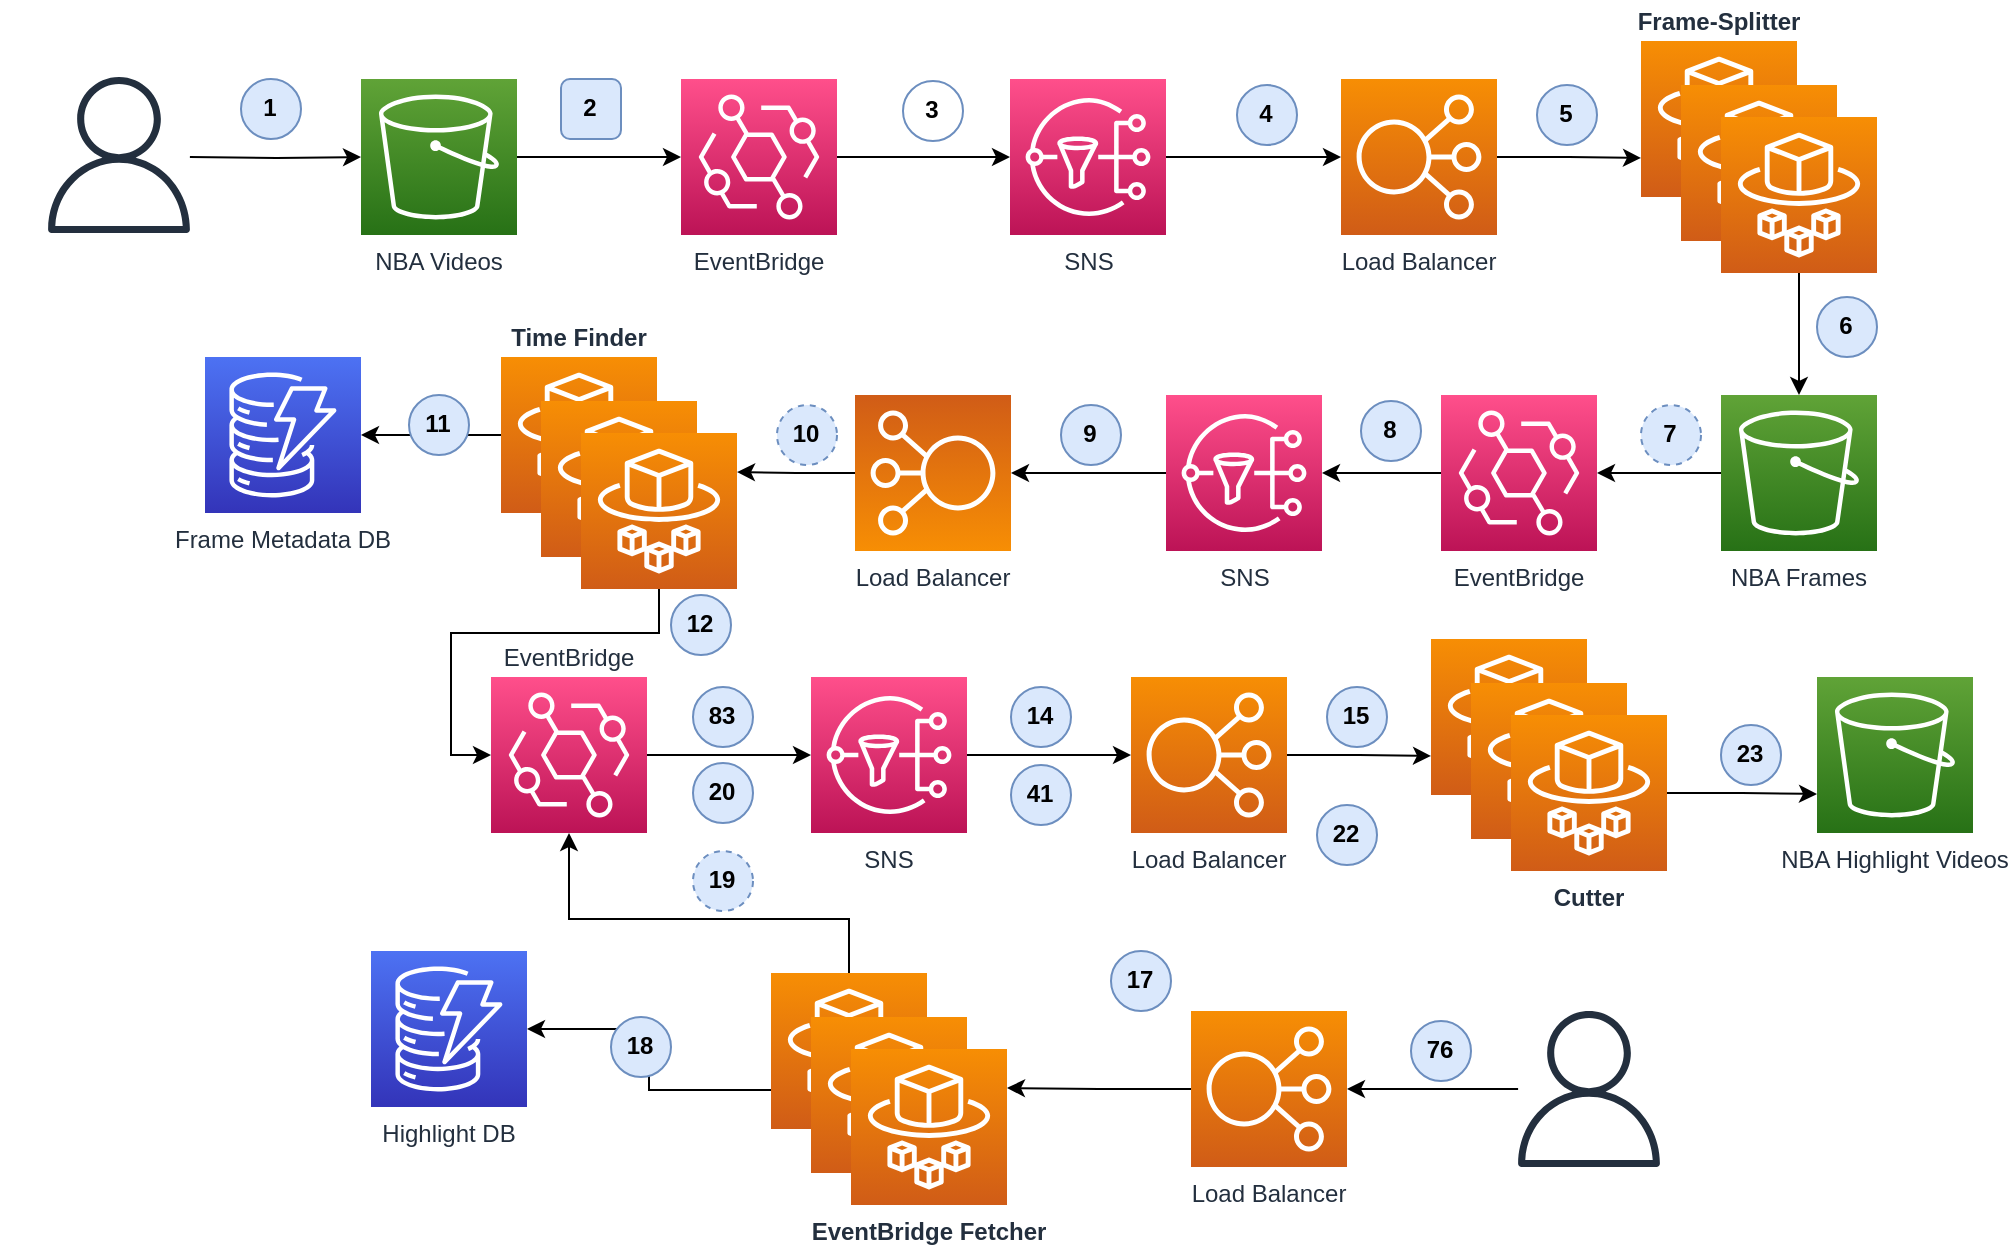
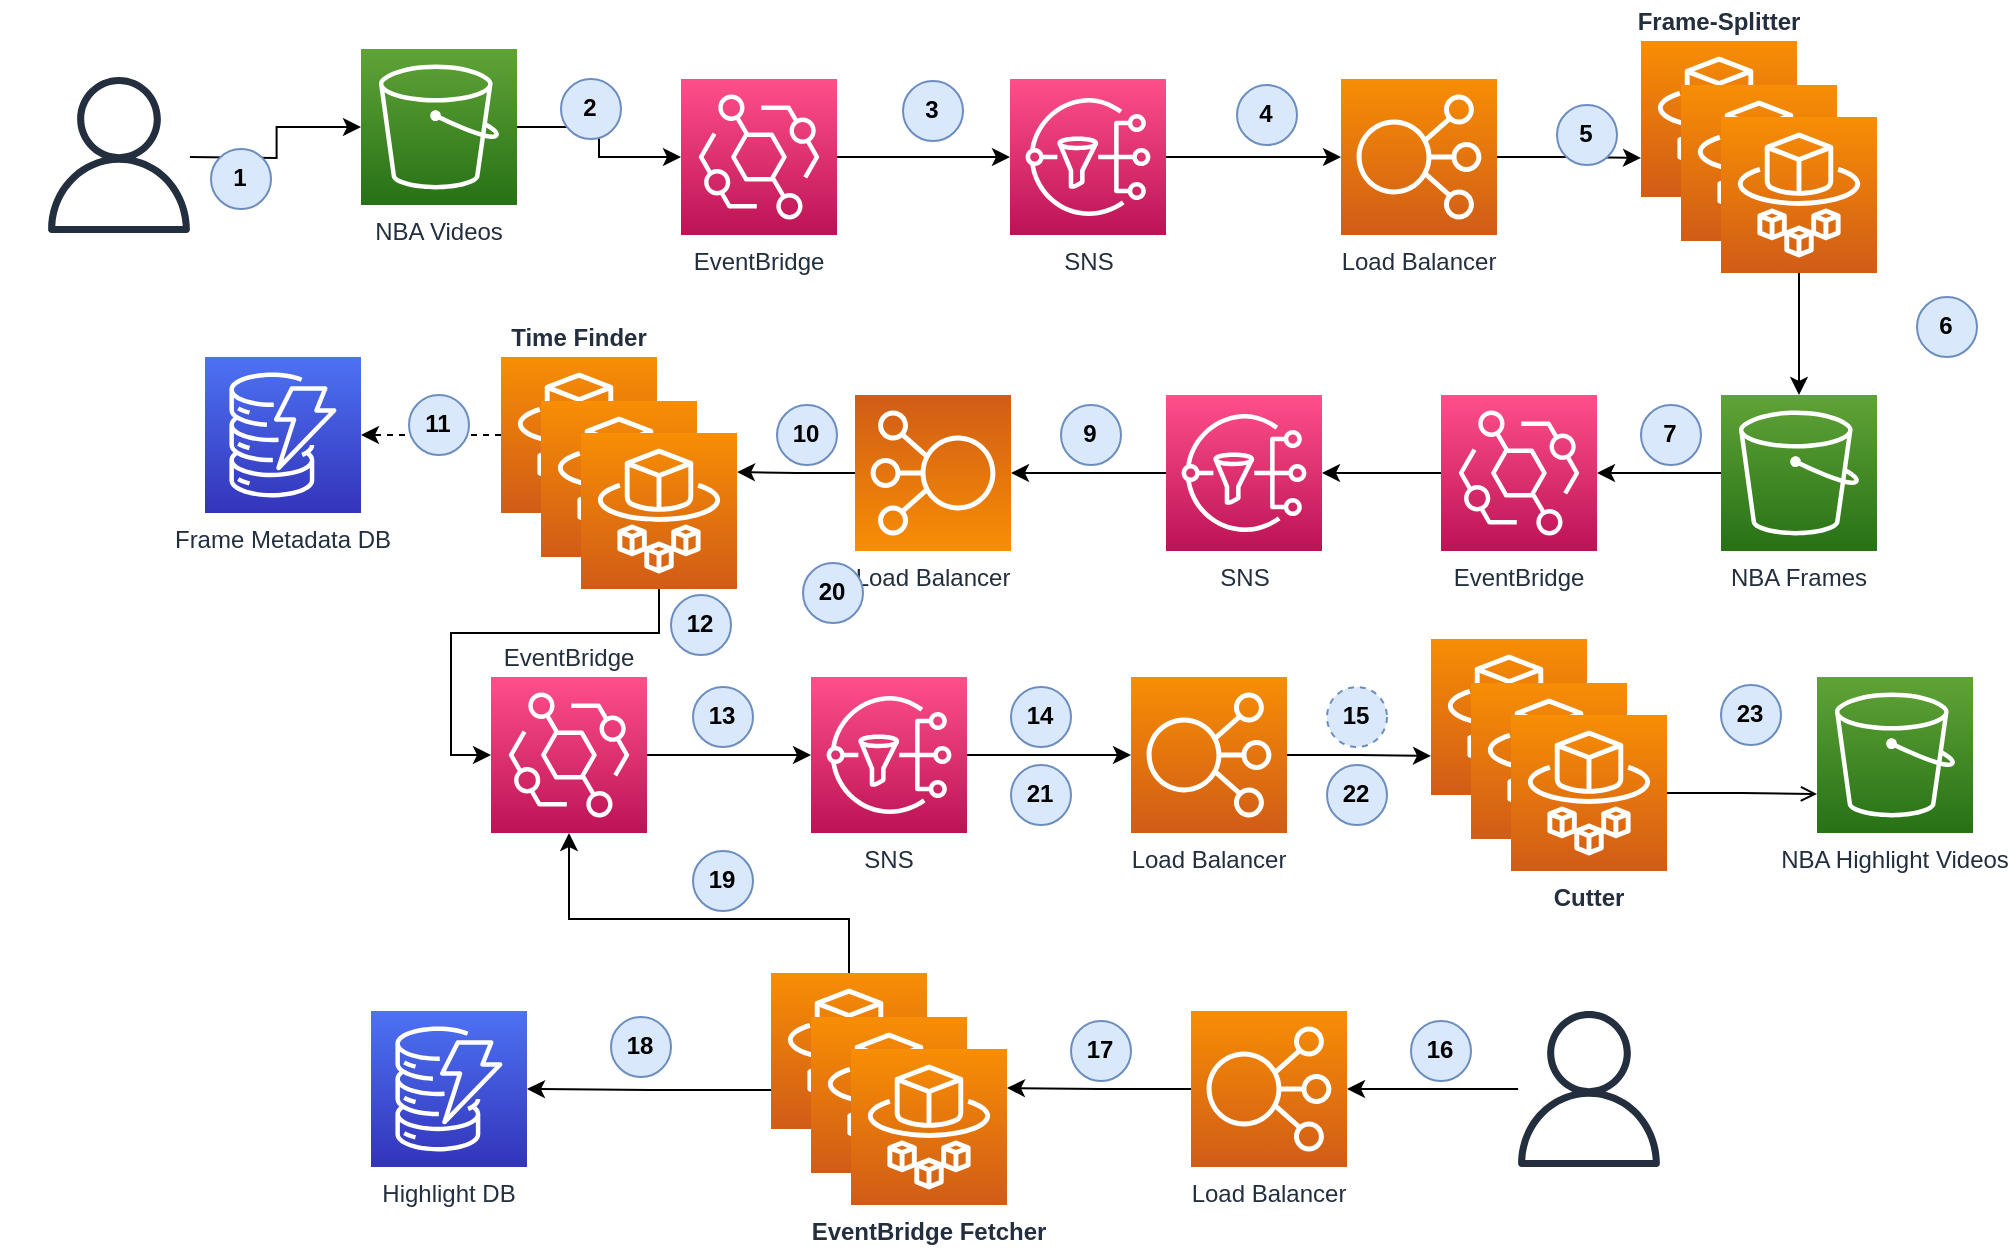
(271, 109) -> (241, 179)
(591, 109) -> (591, 109)
(933, 111) -> (933, 111)
(1567, 115) -> (1587, 135)
(439, 157) -> (439, 127)
(1847, 327) -> (1947, 327)
(1391, 431) -> none
(395, 435) -> (395, 435)
(807, 435) -> (807, 435)
(1671, 435) -> (1671, 435)
(723, 717) -> (723, 717)
(1357, 717) -> (1357, 717)
(1751, 755) -> (1751, 715)
(723, 793) -> (833, 593)
(1802, 794) -> (1805, 794)
(1041, 795) -> (1041, 795)
(1347, 835) -> (1357, 795)
(723, 881) -> (723, 881)
(1141, 981) -> (1101, 1051)
(449, 1029) -> (449, 1089)
(1441, 1051) -> (1441, 1051)
